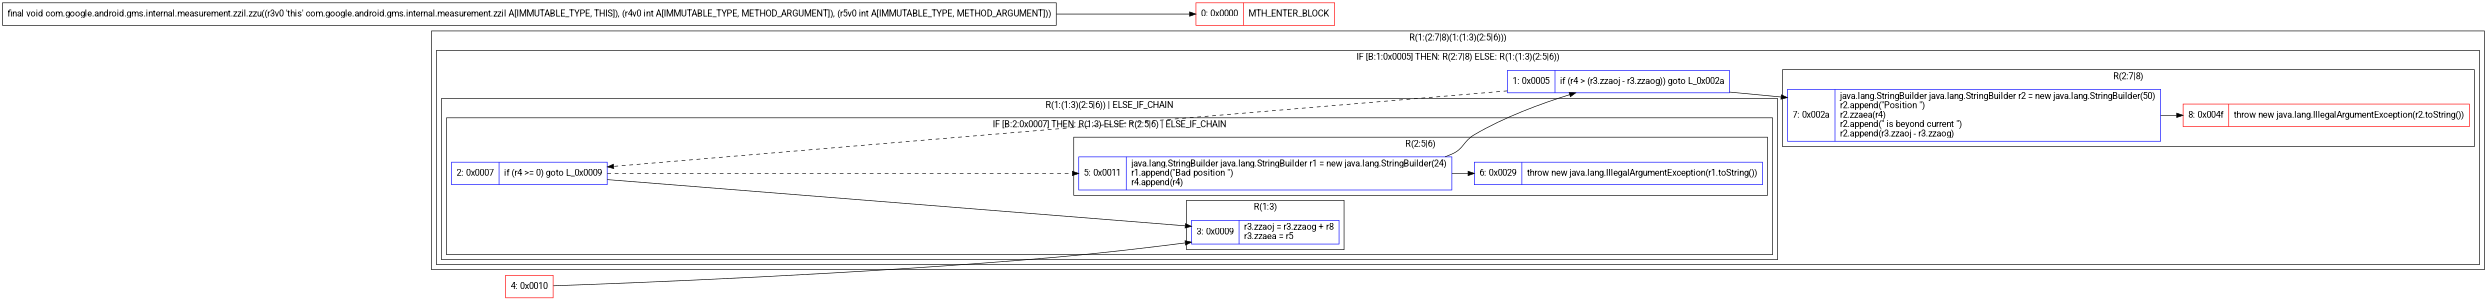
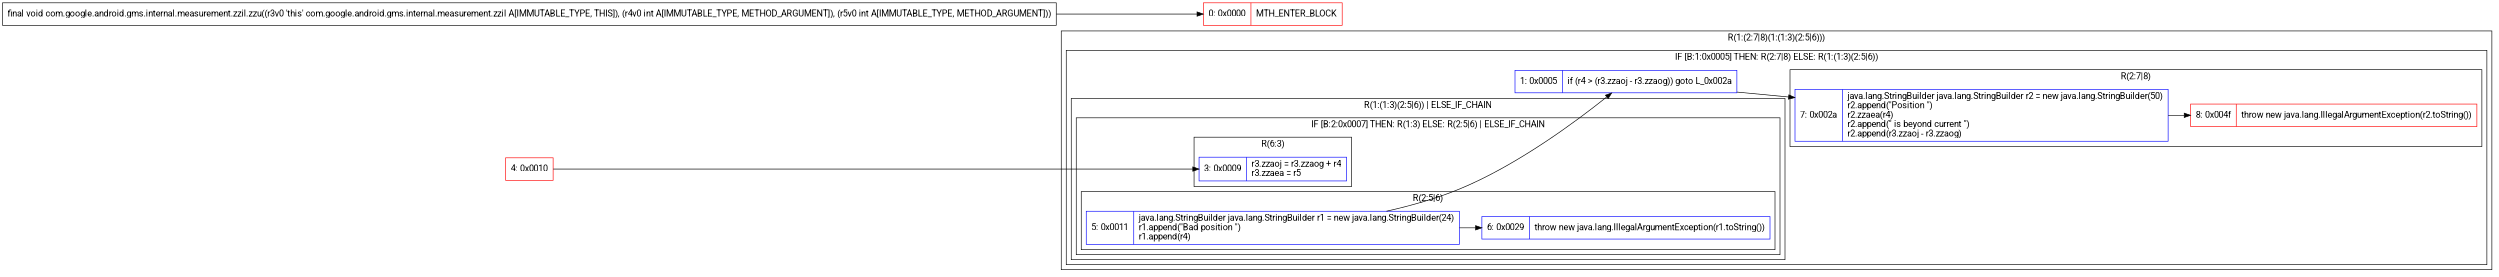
(529, 173) -> none
(1157, 182) -> (1165, 237)
(1265, 208) -> (1273, 144)
(1289, 227) -> (1297, 164)
